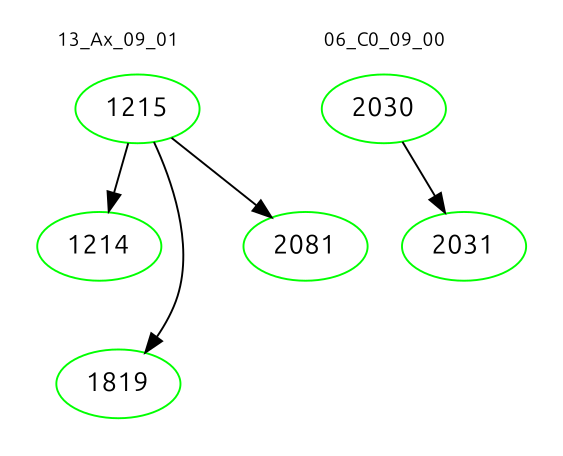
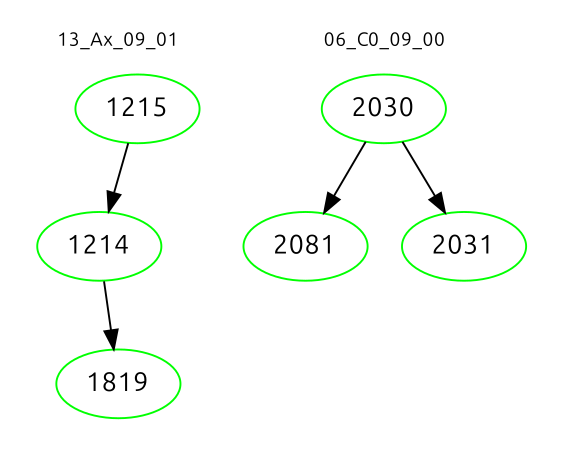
(201, 161) -> (350, 169)
(182, 240) -> (108, 306)
